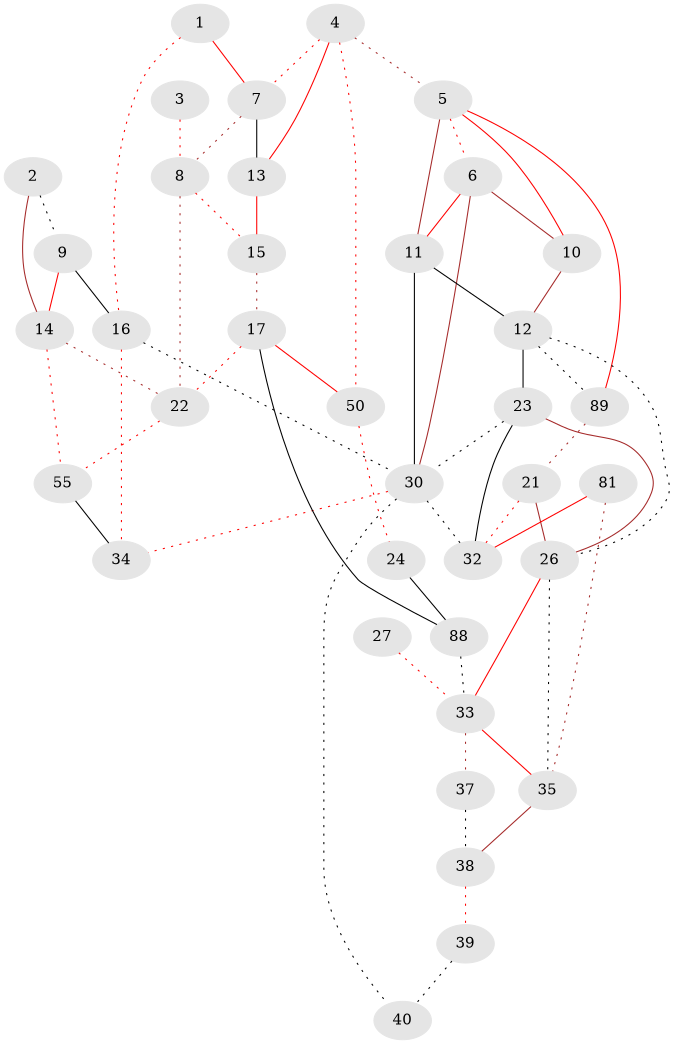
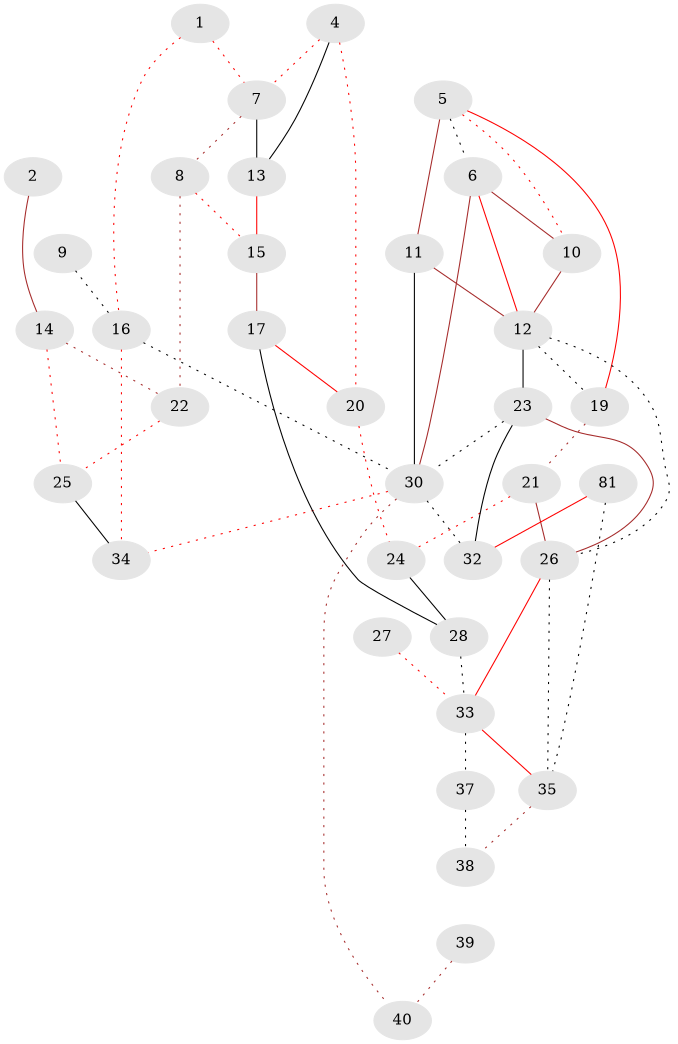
(229, 62) -> (229, 62)
(389, 62) -> none
(180, 100) -> none
(303, 103) -> (303, 103)
(458, 139) -> (458, 139)
(520, 169) -> (520, 169)
(48, 215) -> none
(444, 215) -> (498, 254)
(54, 292) -> none
(92, 292) -> (92, 292)
(257, 292) -> (257, 292)
(469, 292) -> (469, 292)
(219, 368) -> none
(356, 407) -> (356, 407)
(600, 407) -> (600, 407)
(63, 484) -> (63, 484)
(502, 522) -> (464, 522)
(459, 637) -> (459, 637)
(582, 638) -> (582, 638)
(324, 748) -> (324, 748)
(466, 752) -> (466, 752)
(506, 829) -> (506, 829)
(466, 906) -> none
(434, 982) -> (434, 982)
